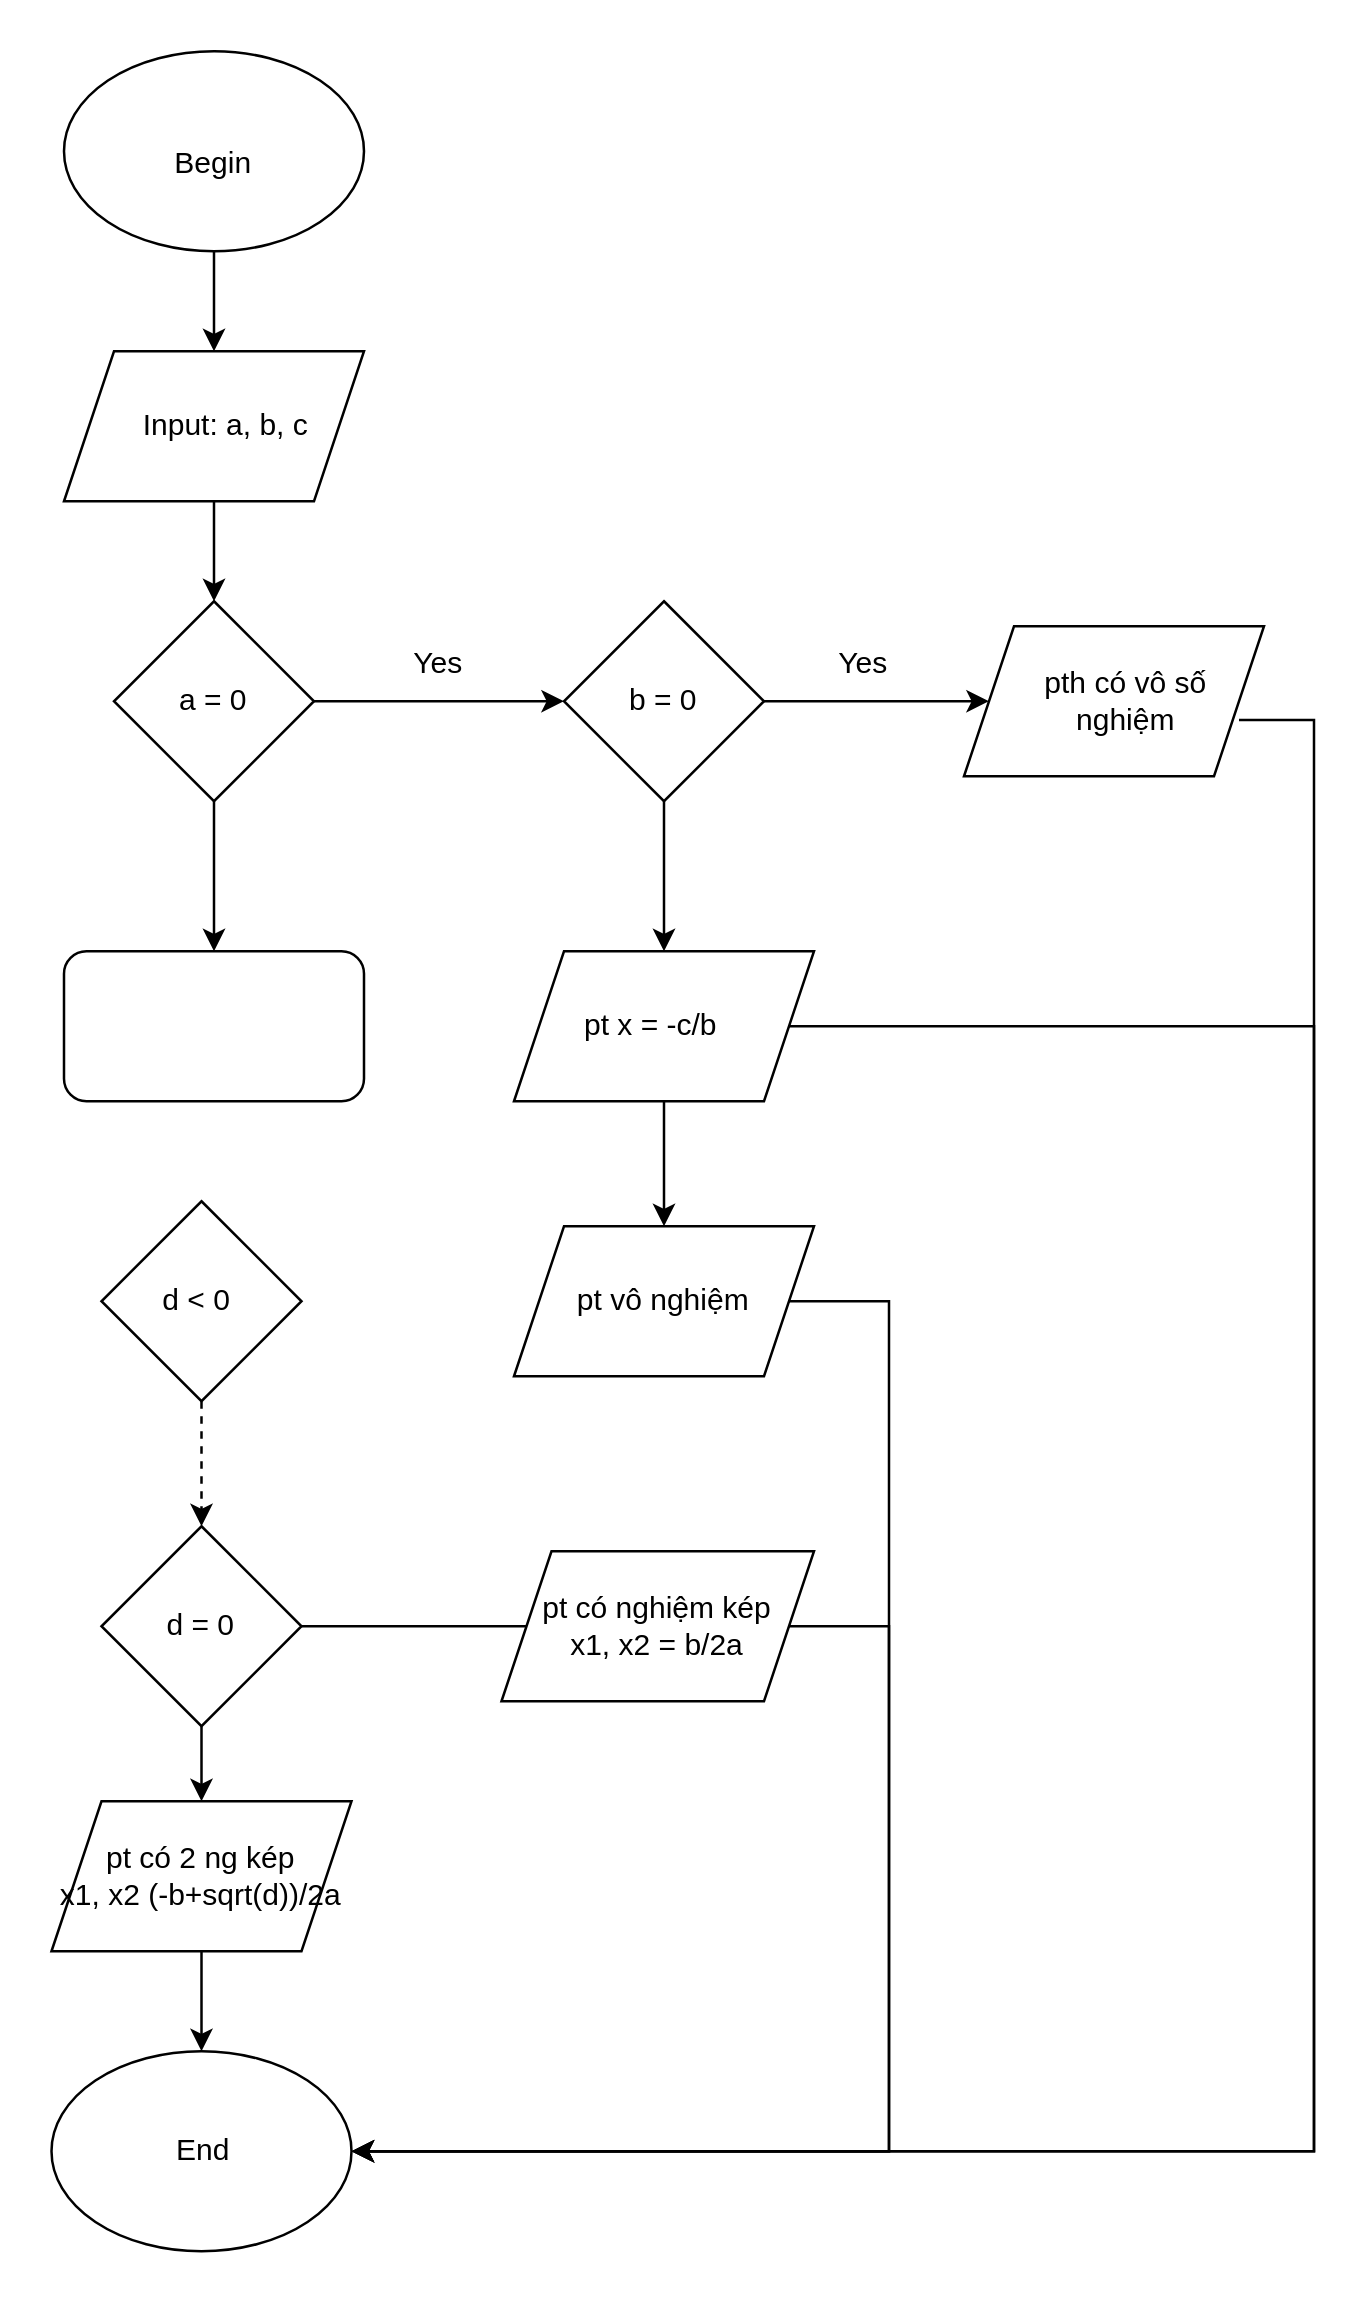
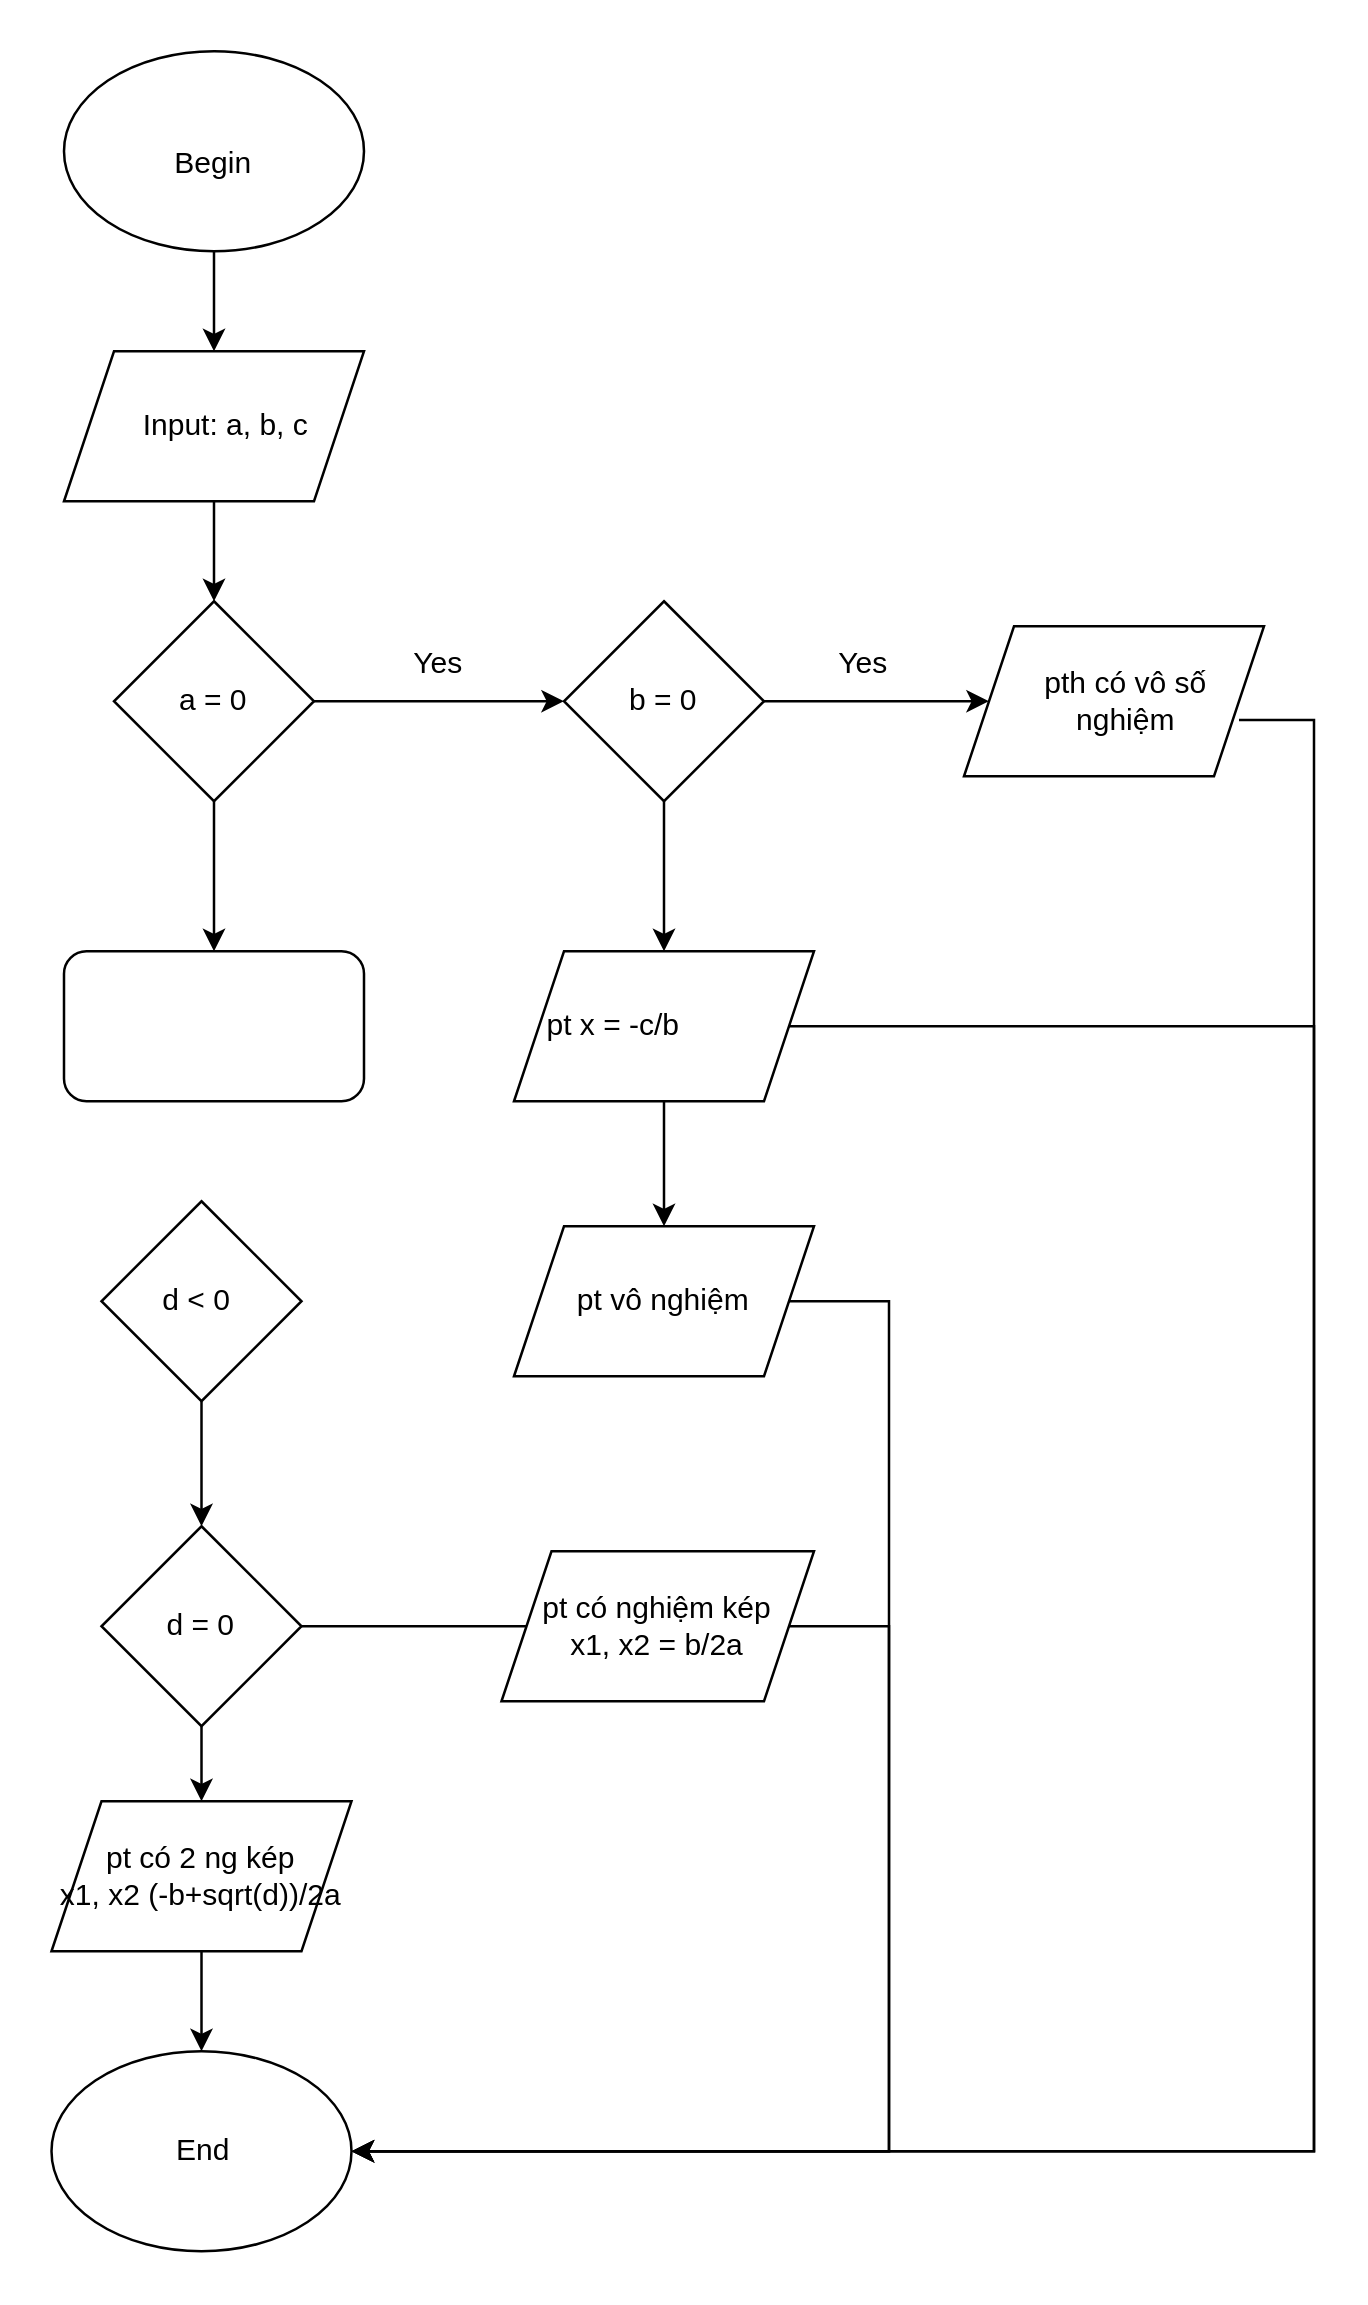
(651, 1026) -> (614, 1026)
(201, 1457) -> (201, 1457)
